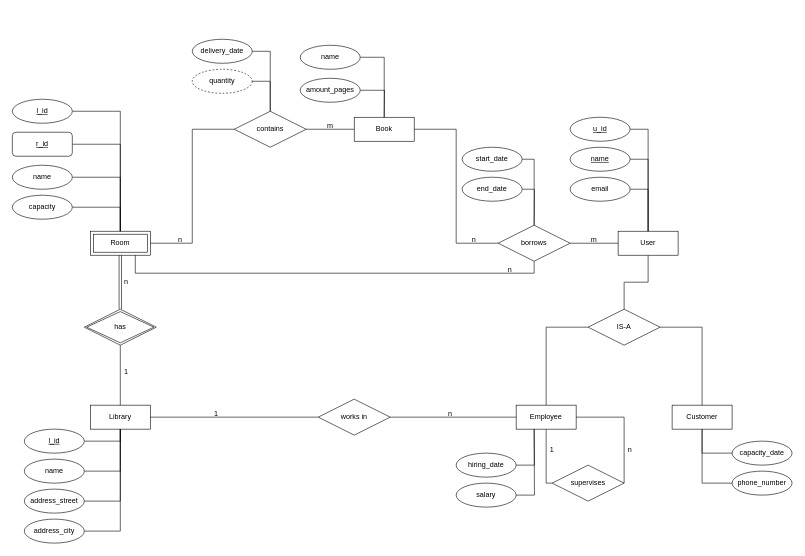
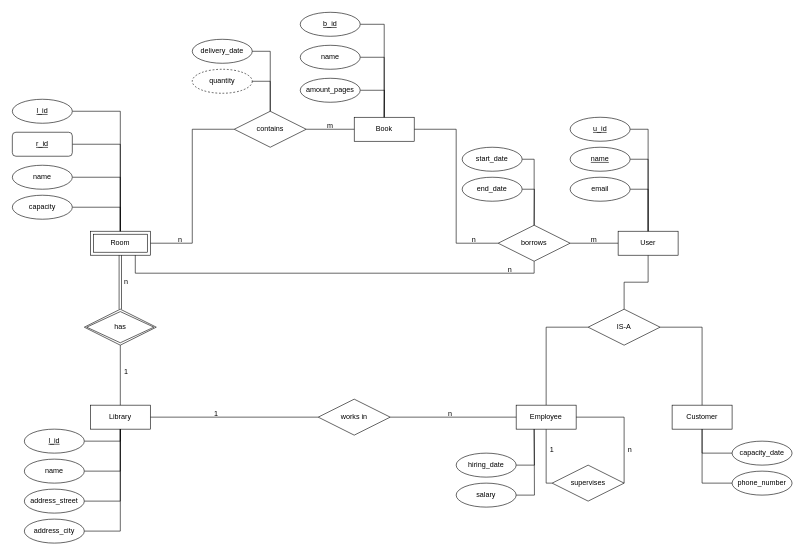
none -> (330, 24)
none -> (384, 27)
